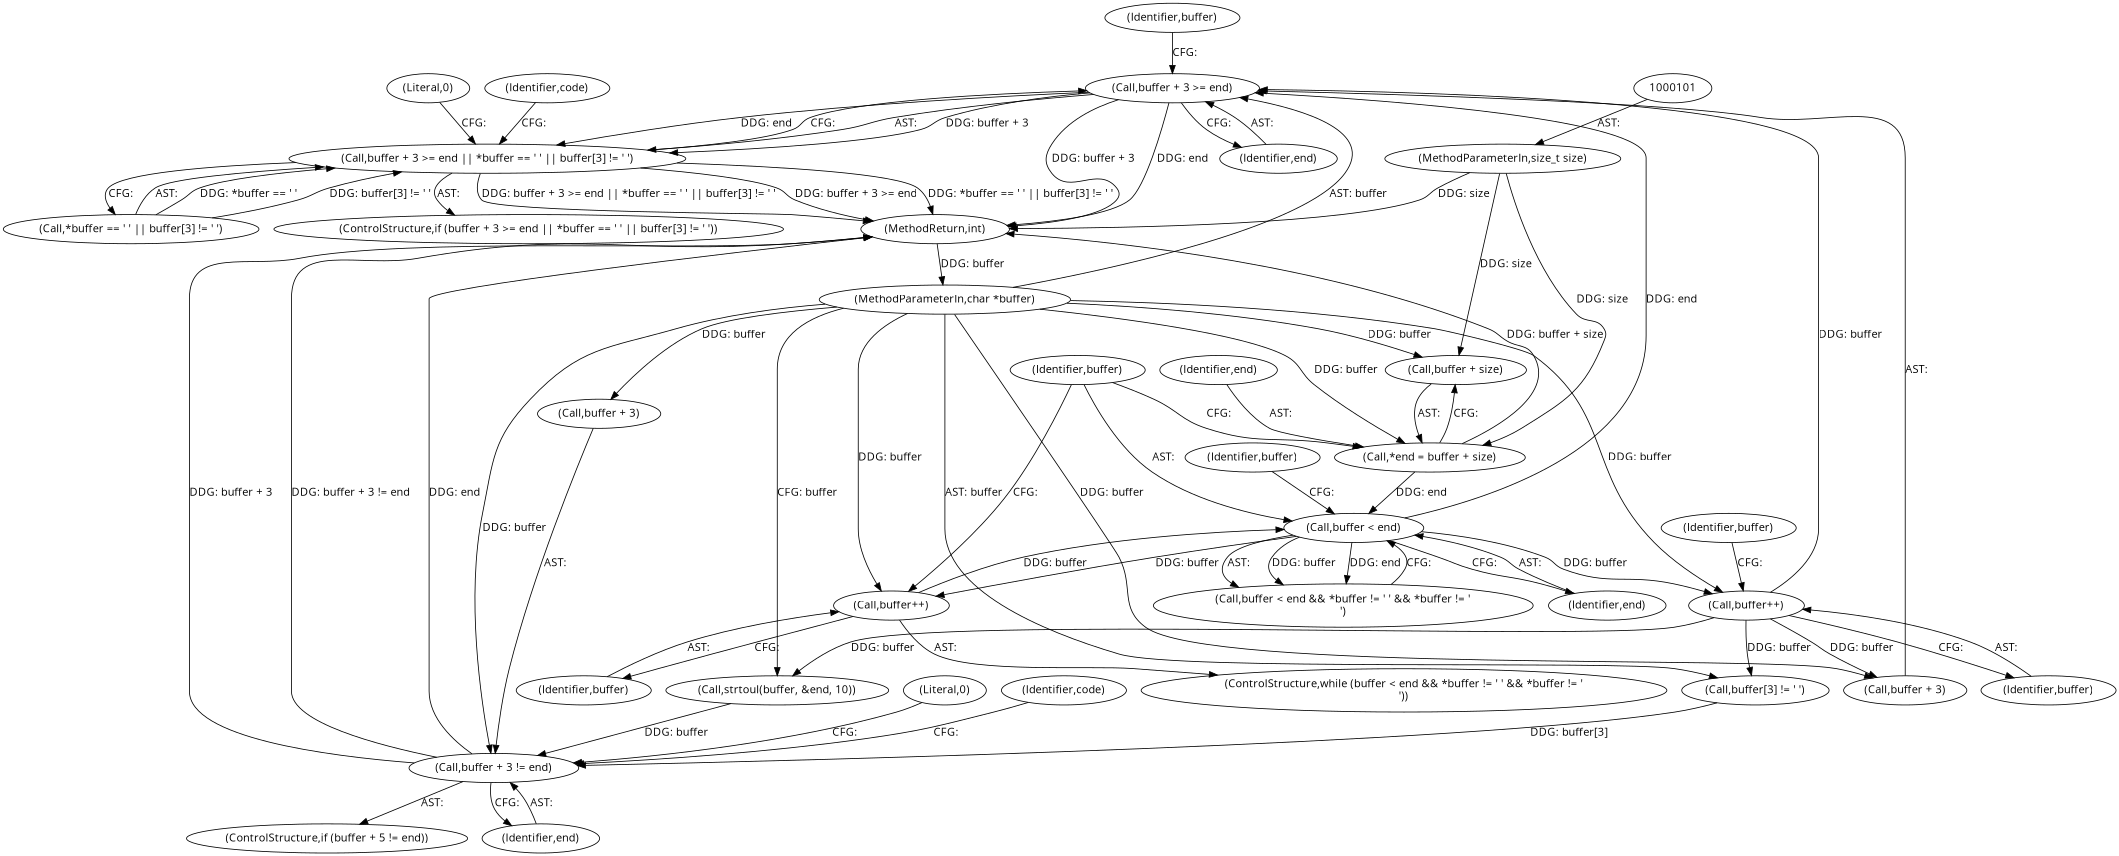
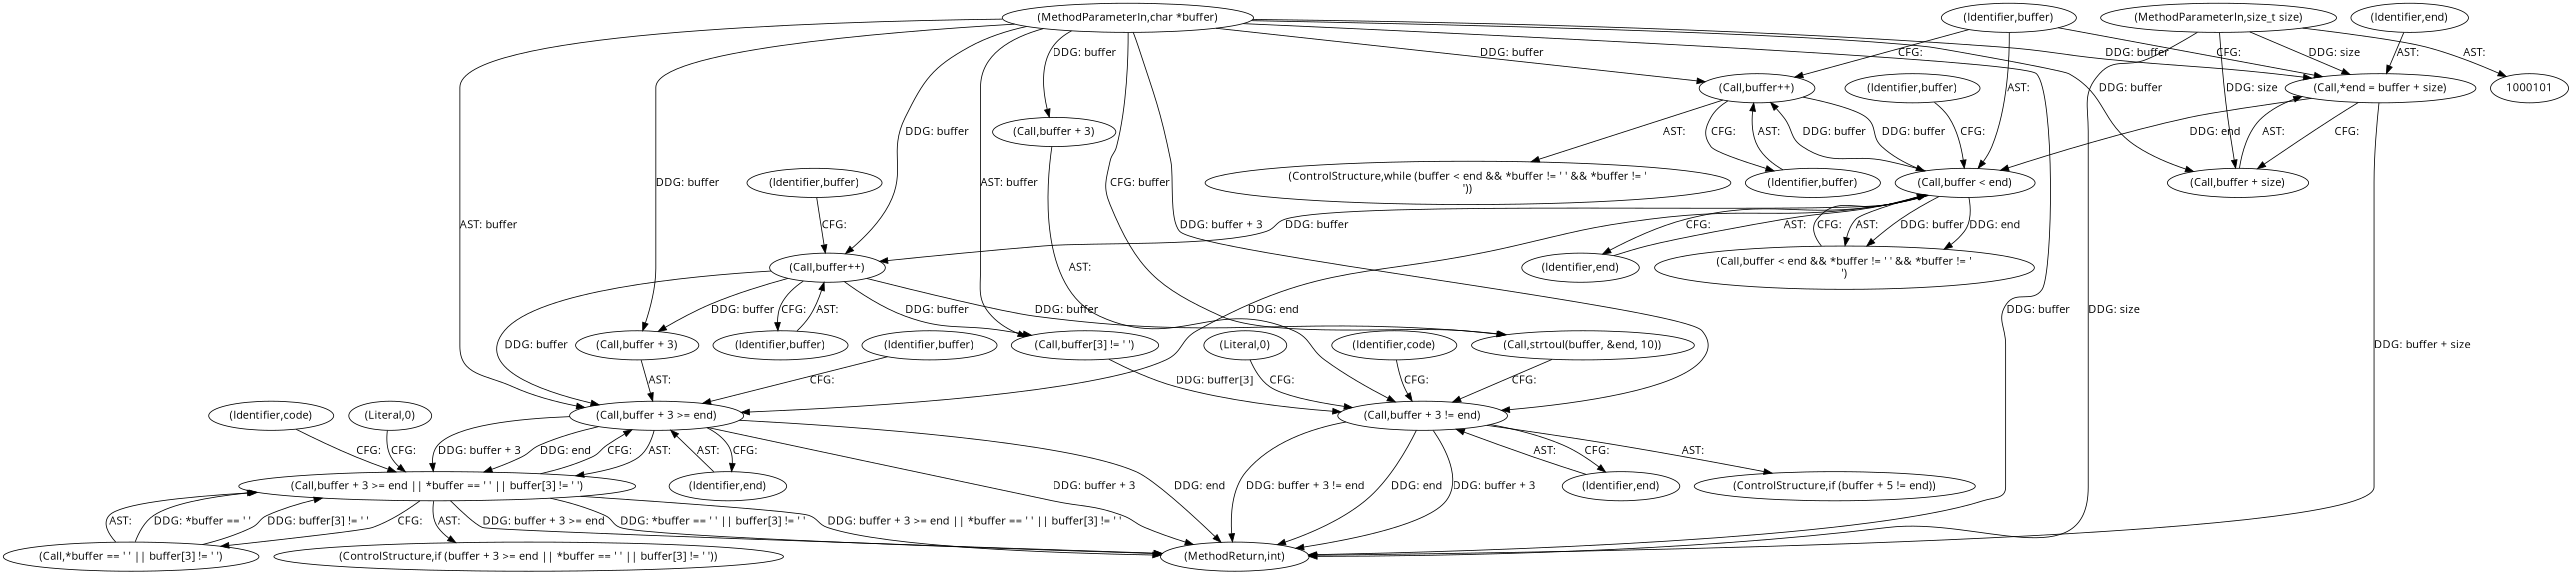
(1595, 121) -> (2408, 43)
(939, 260) -> (2049, 245)
(515, 528) -> (1221, 225)
(676, 733) -> (1526, 381)
